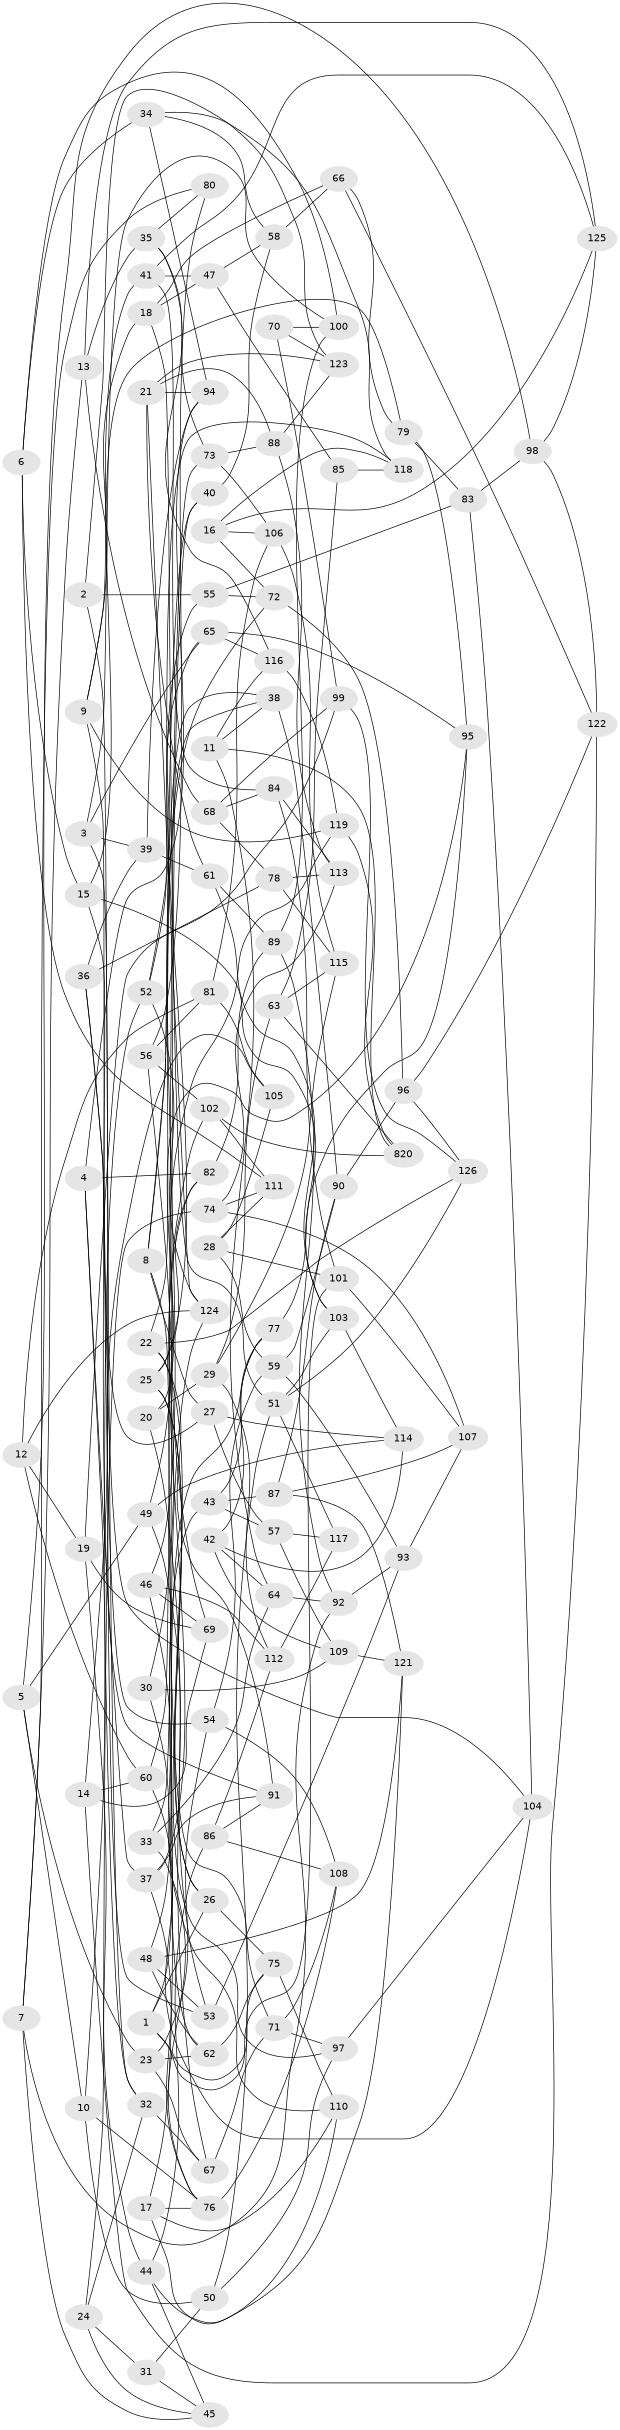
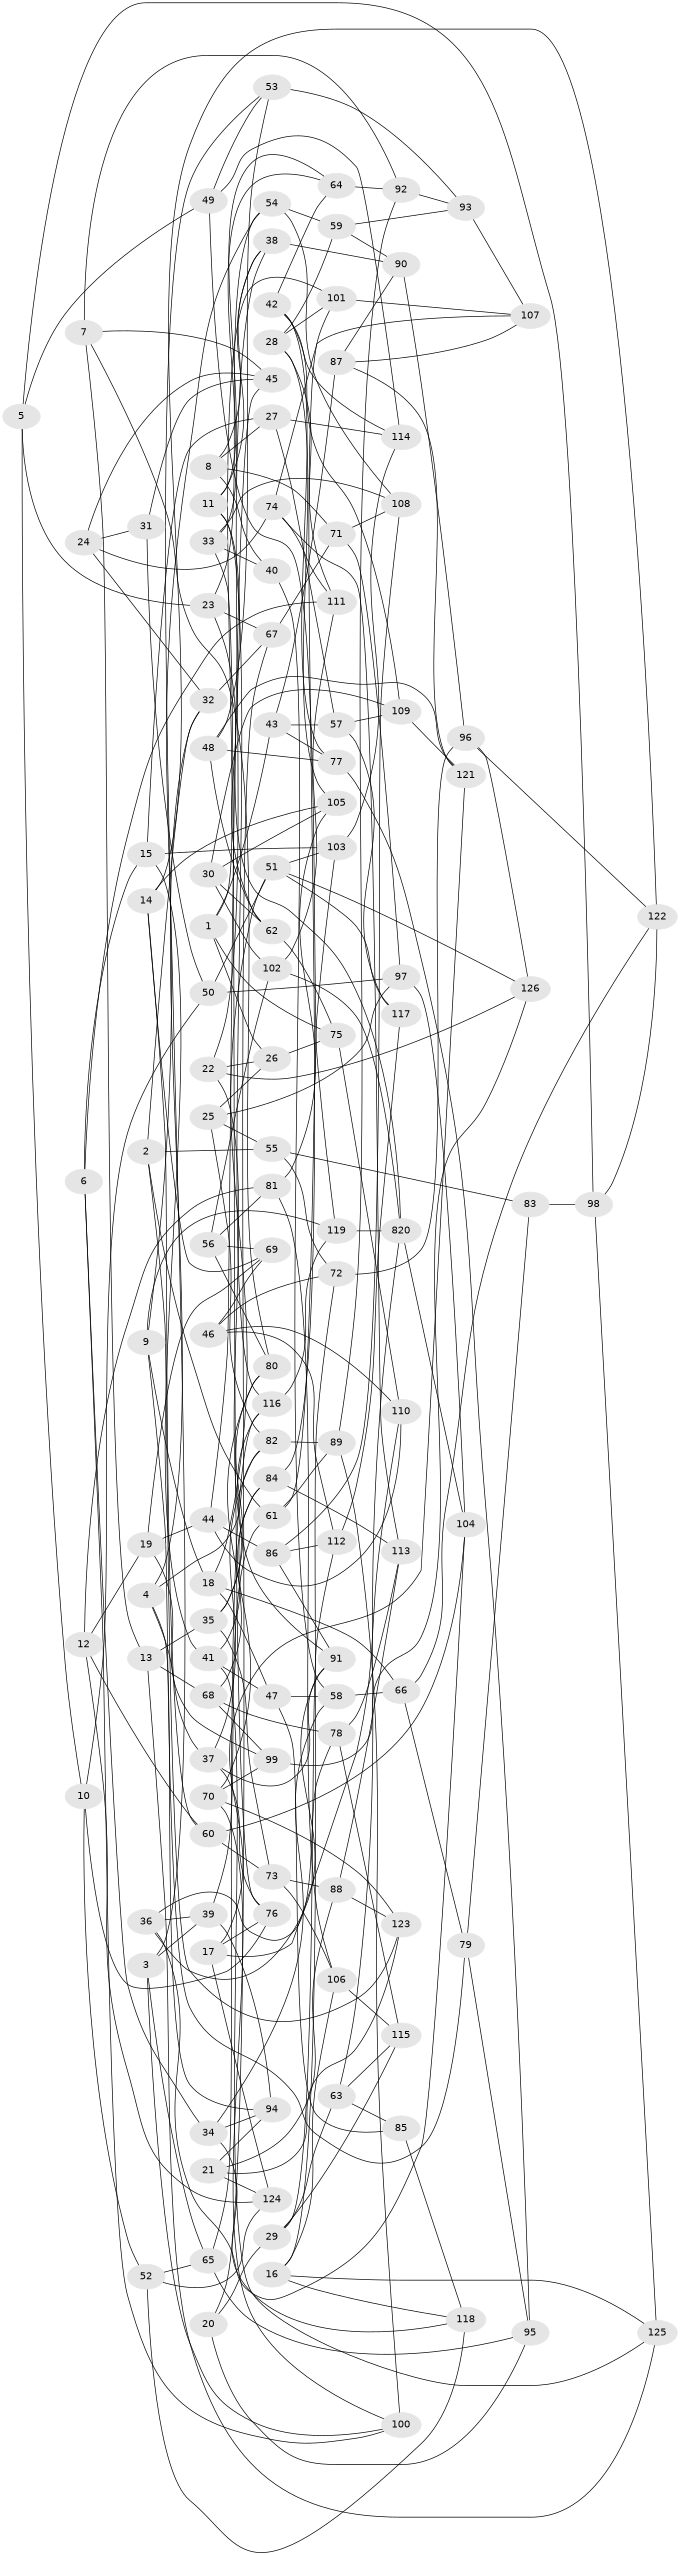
(158, 637) -> (187, 1342)
none -> (272, 838)
(510, 1153) -> (428, 1351)
none -> (250, 1665)
(299, 2042) -> (296, 479)
